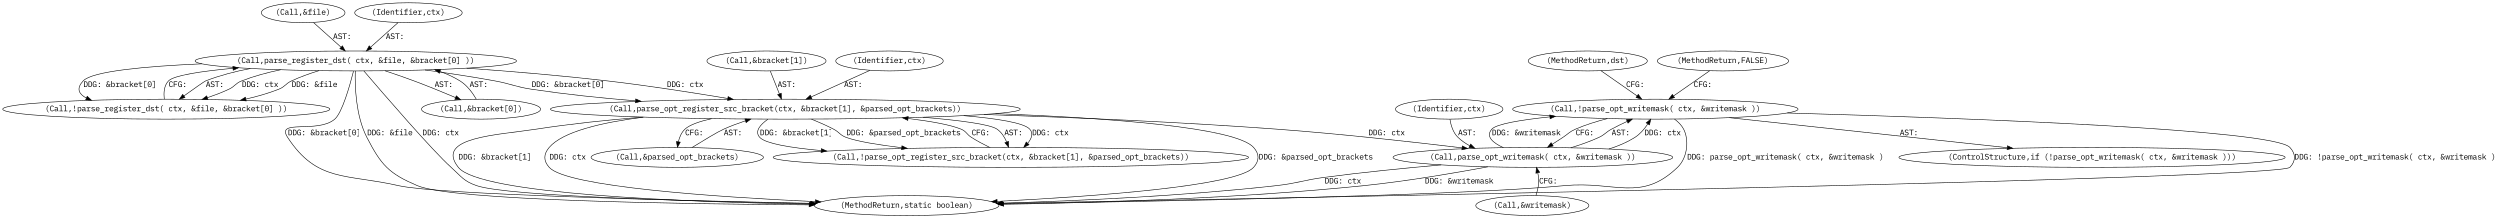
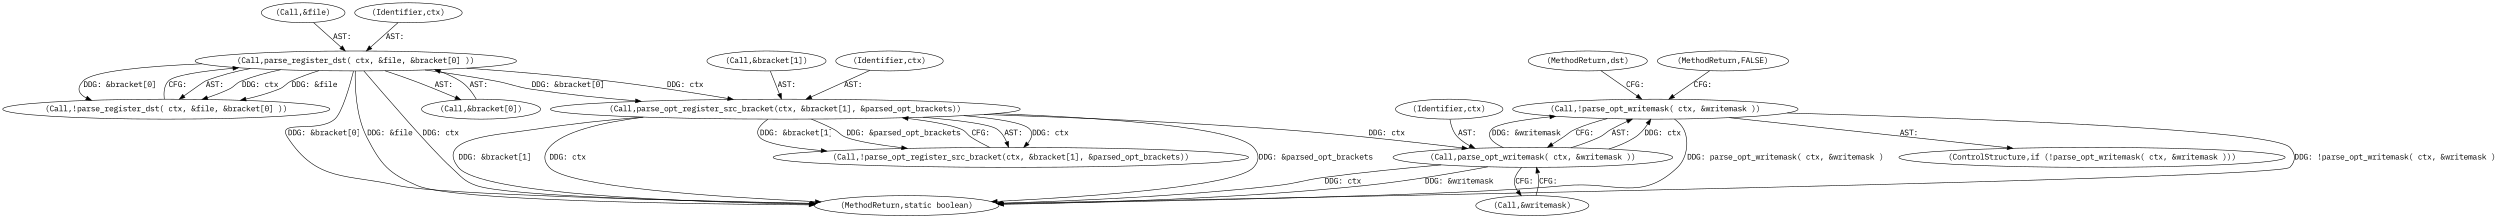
(677, 157) -> none
none -> (1515, 179)
